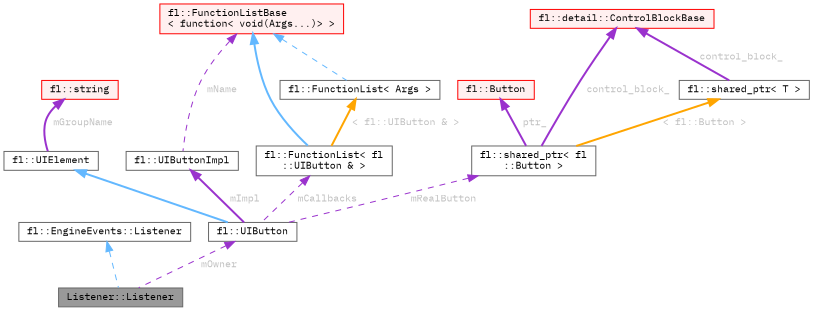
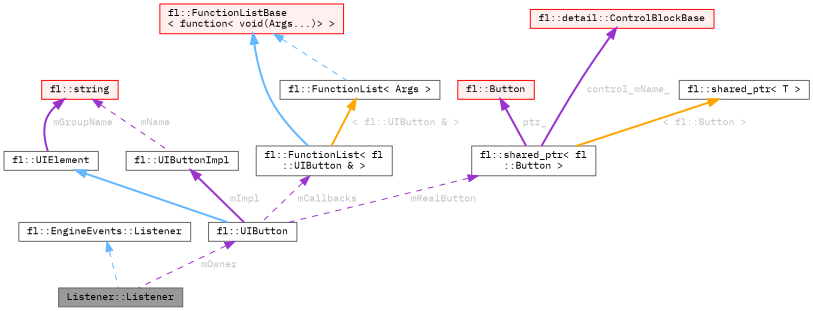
(688, 57) -> none
(626, 90) -> (626, 90)
(196, 92) -> (135, 128)
